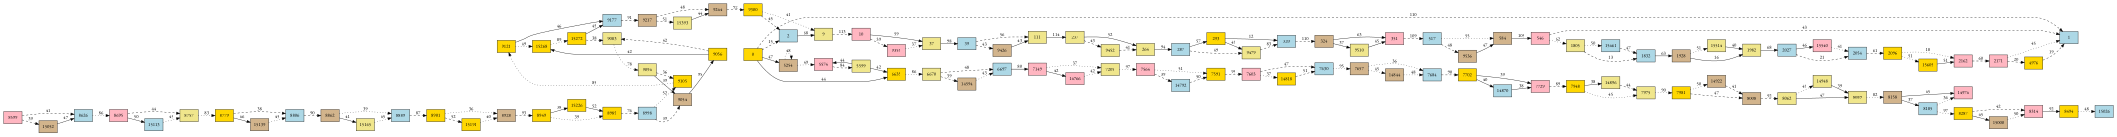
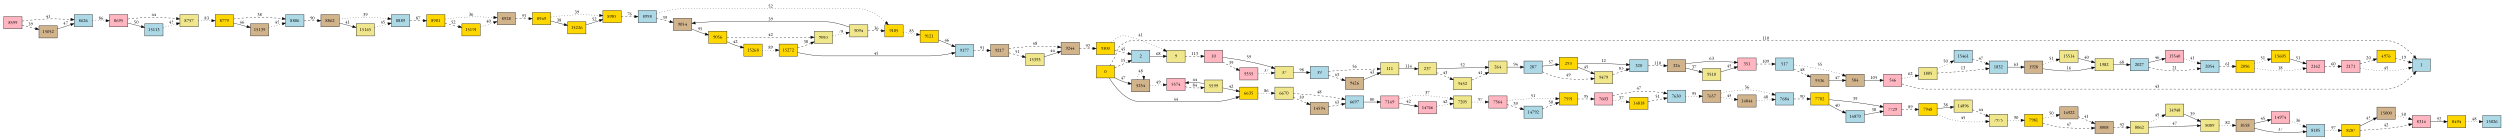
(522, 46) -> none
(983, 77) -> (1335, 106)
(1944, 102) -> (2296, 123)
